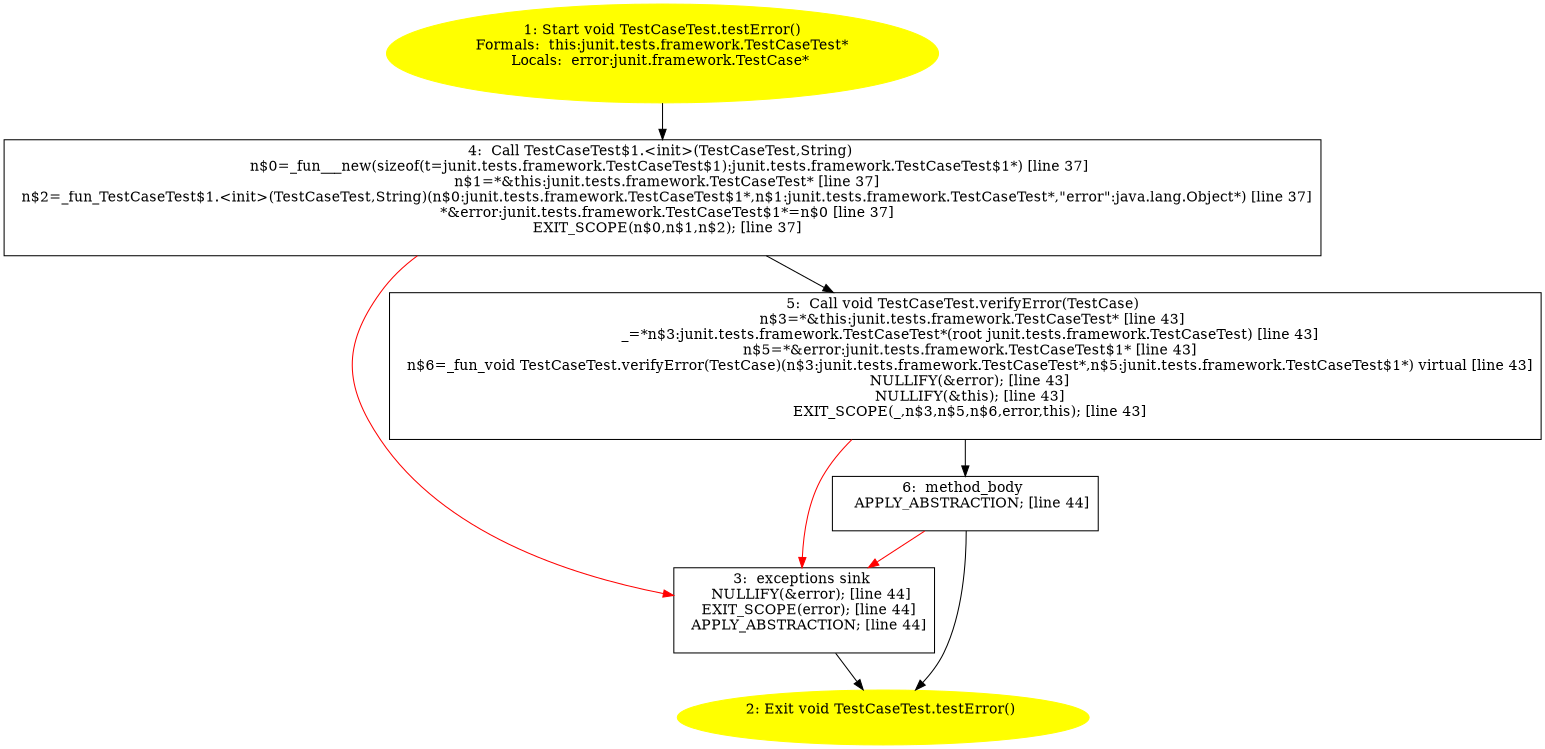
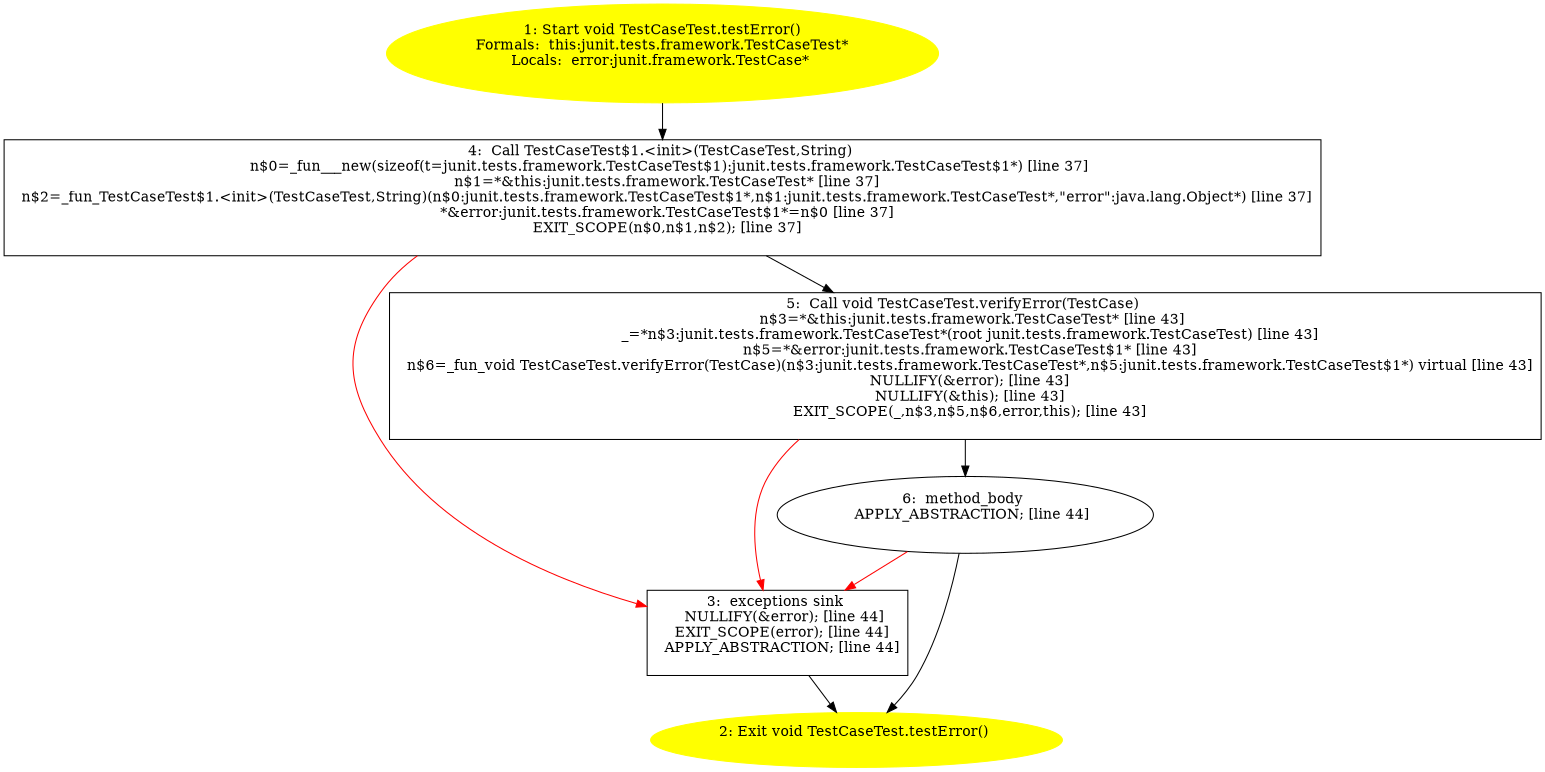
(965, 504) -> (965, 515)
